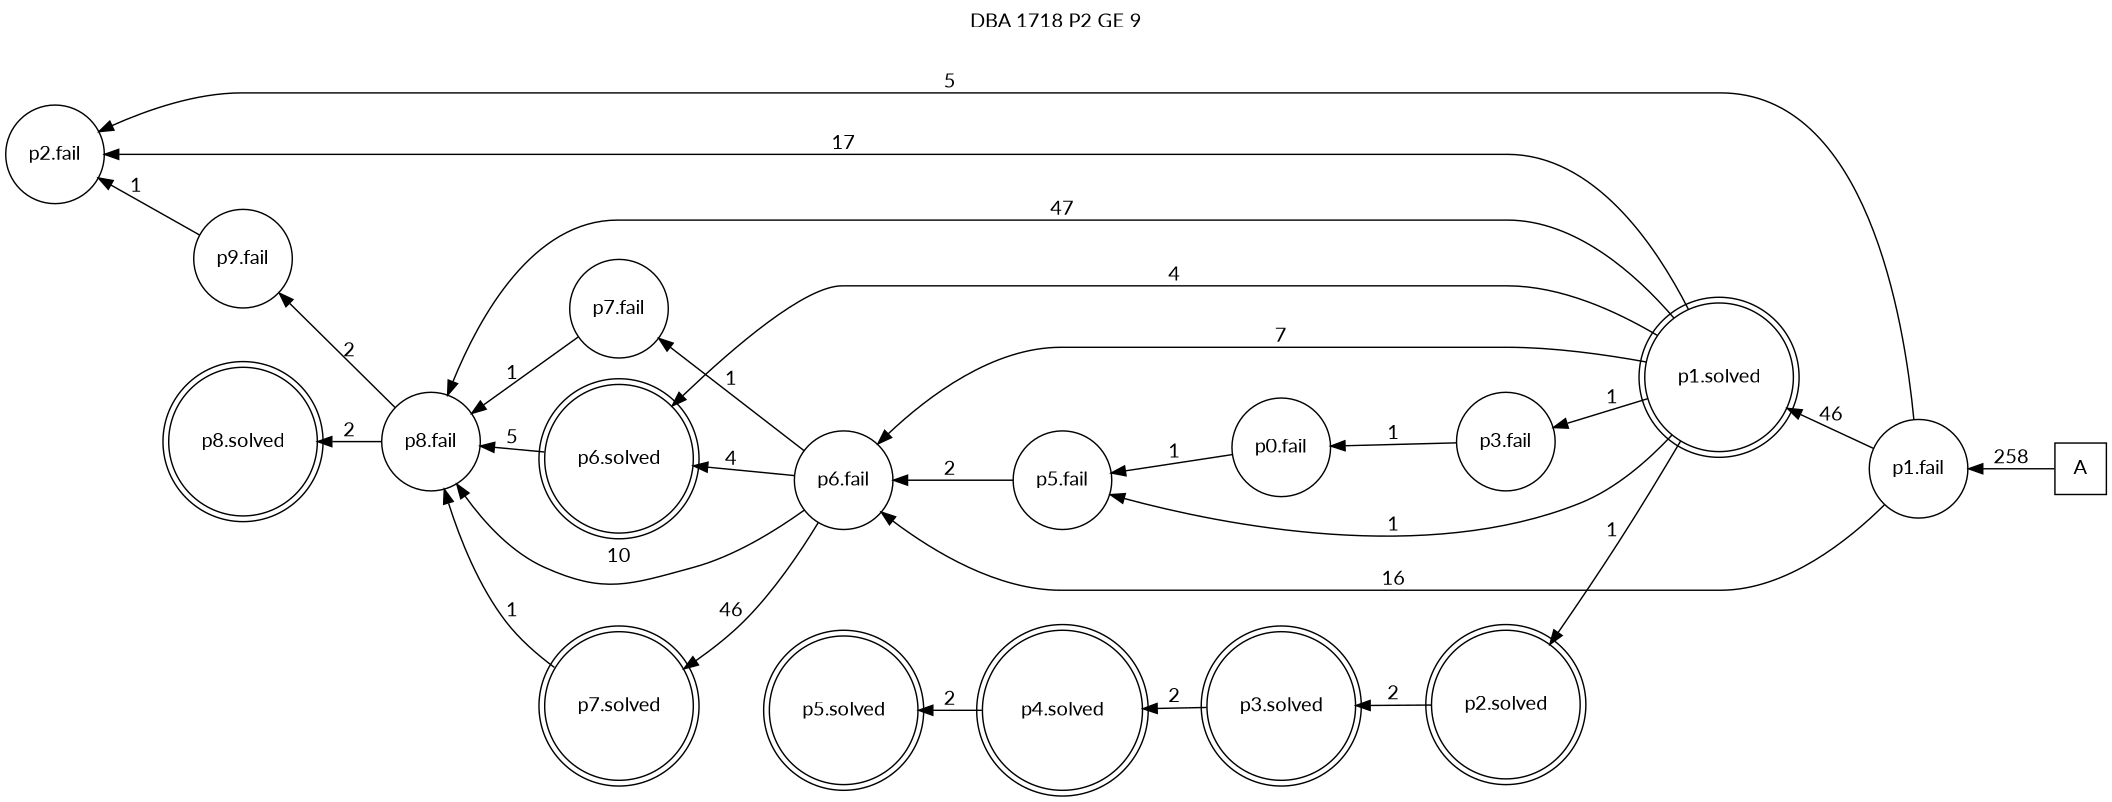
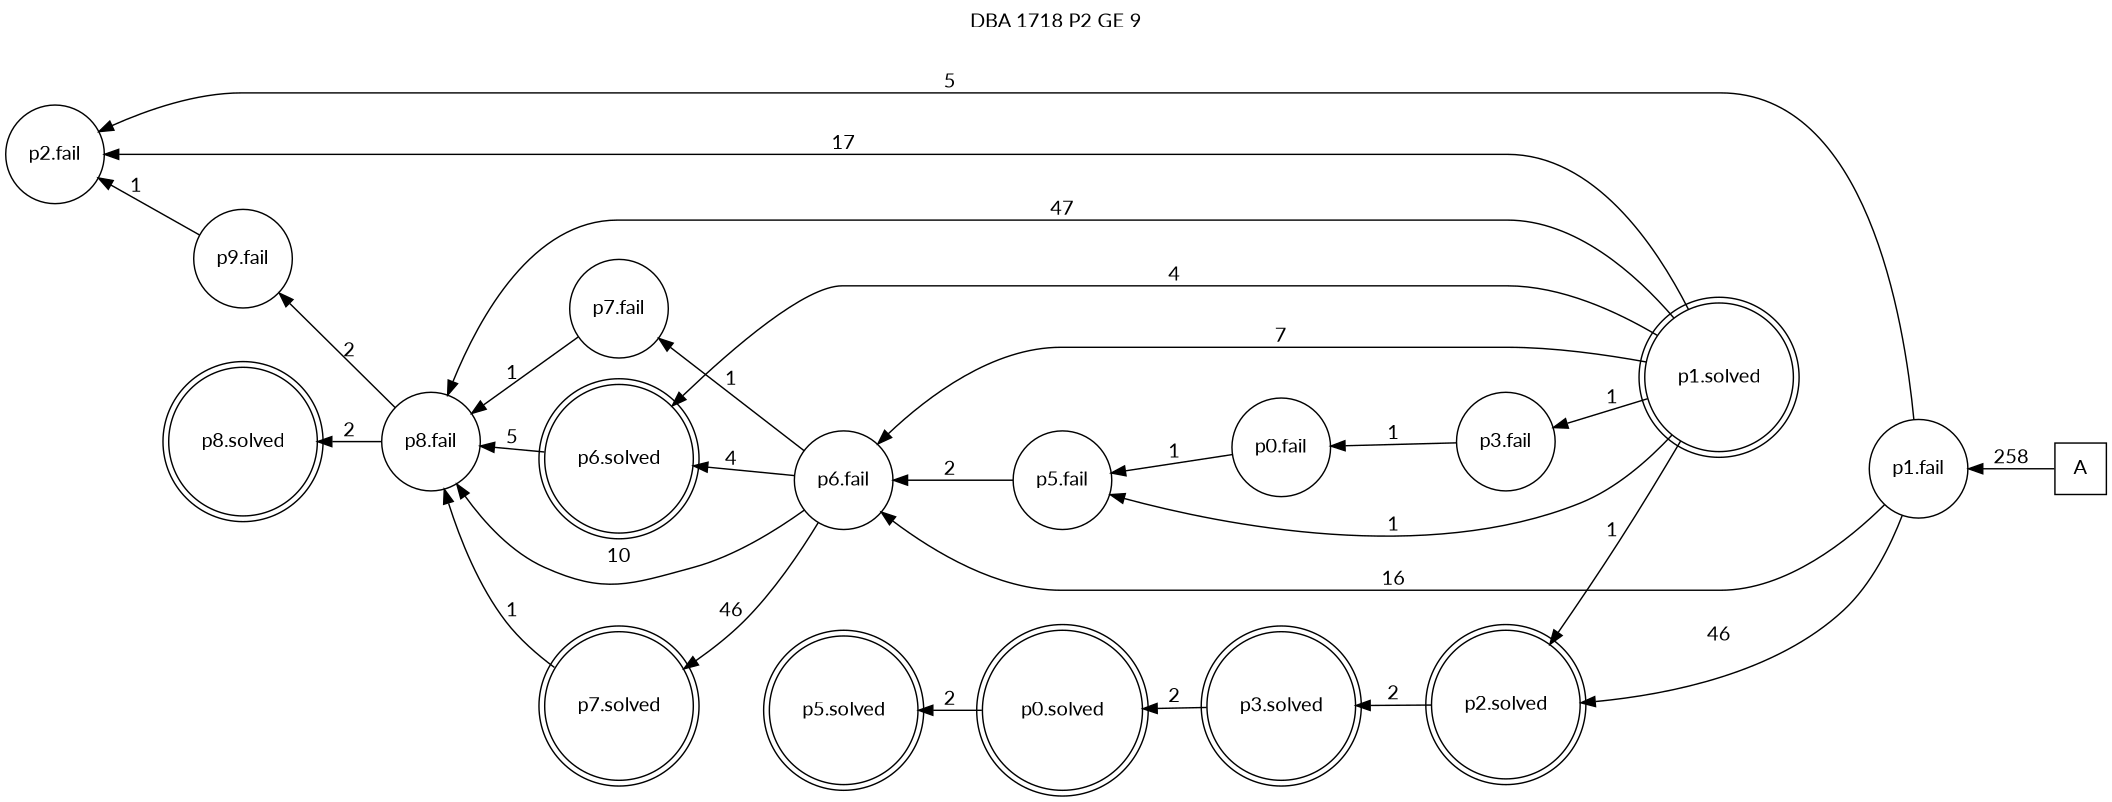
(1837, 432) -> (1779, 654)
(1062, 710) -> (1062, 710)
